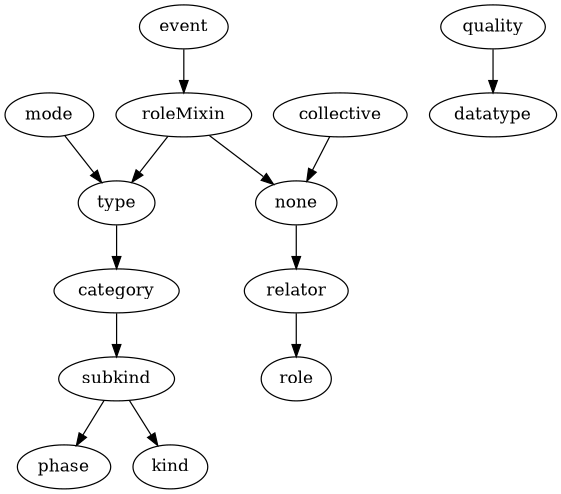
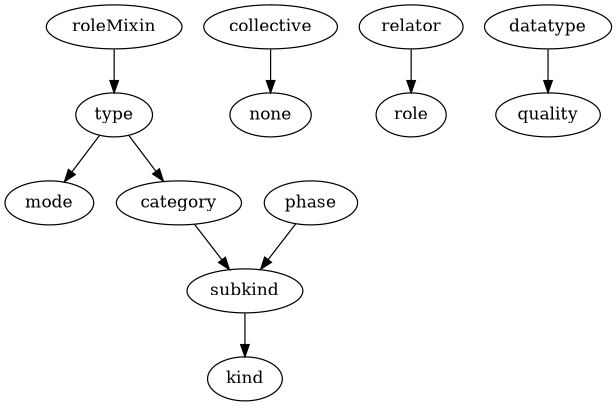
(184, 27) -> none
(493, 65) -> (548, 65)
(79, 154) -> (86, 154)
(236, 156) -> none
(296, 241) -> none
(94, 418) -> (282, 242)
